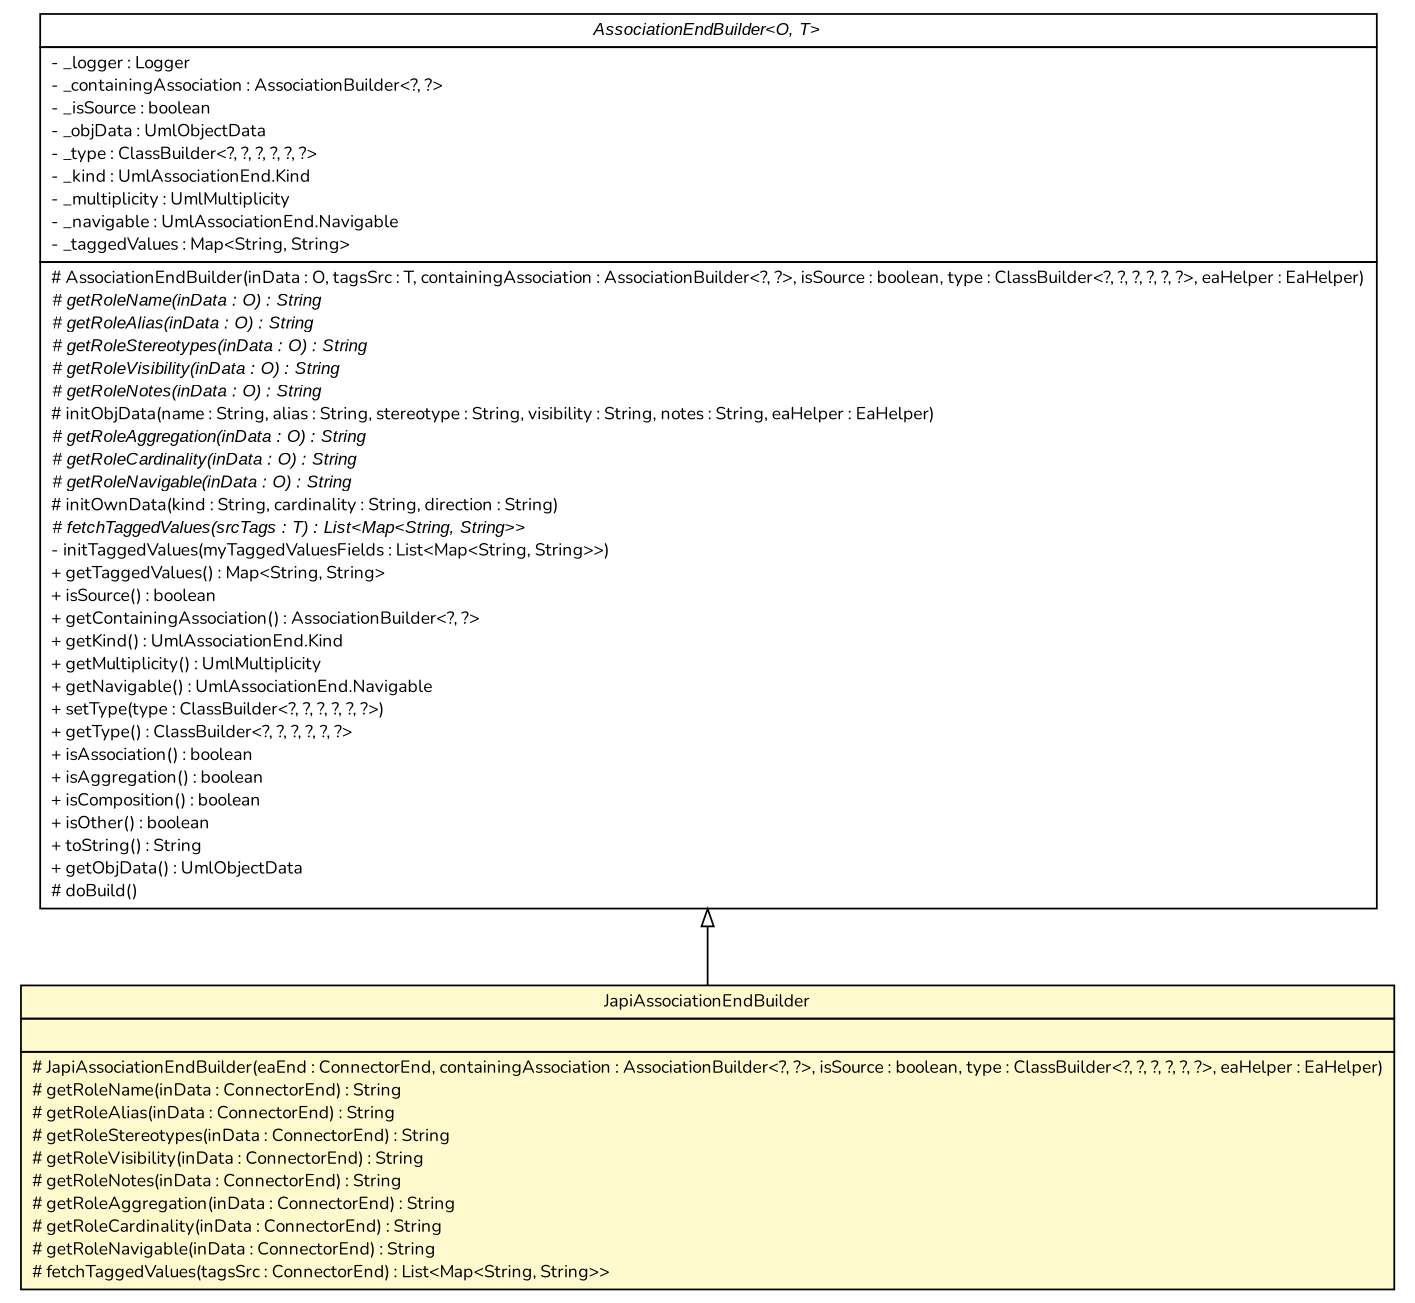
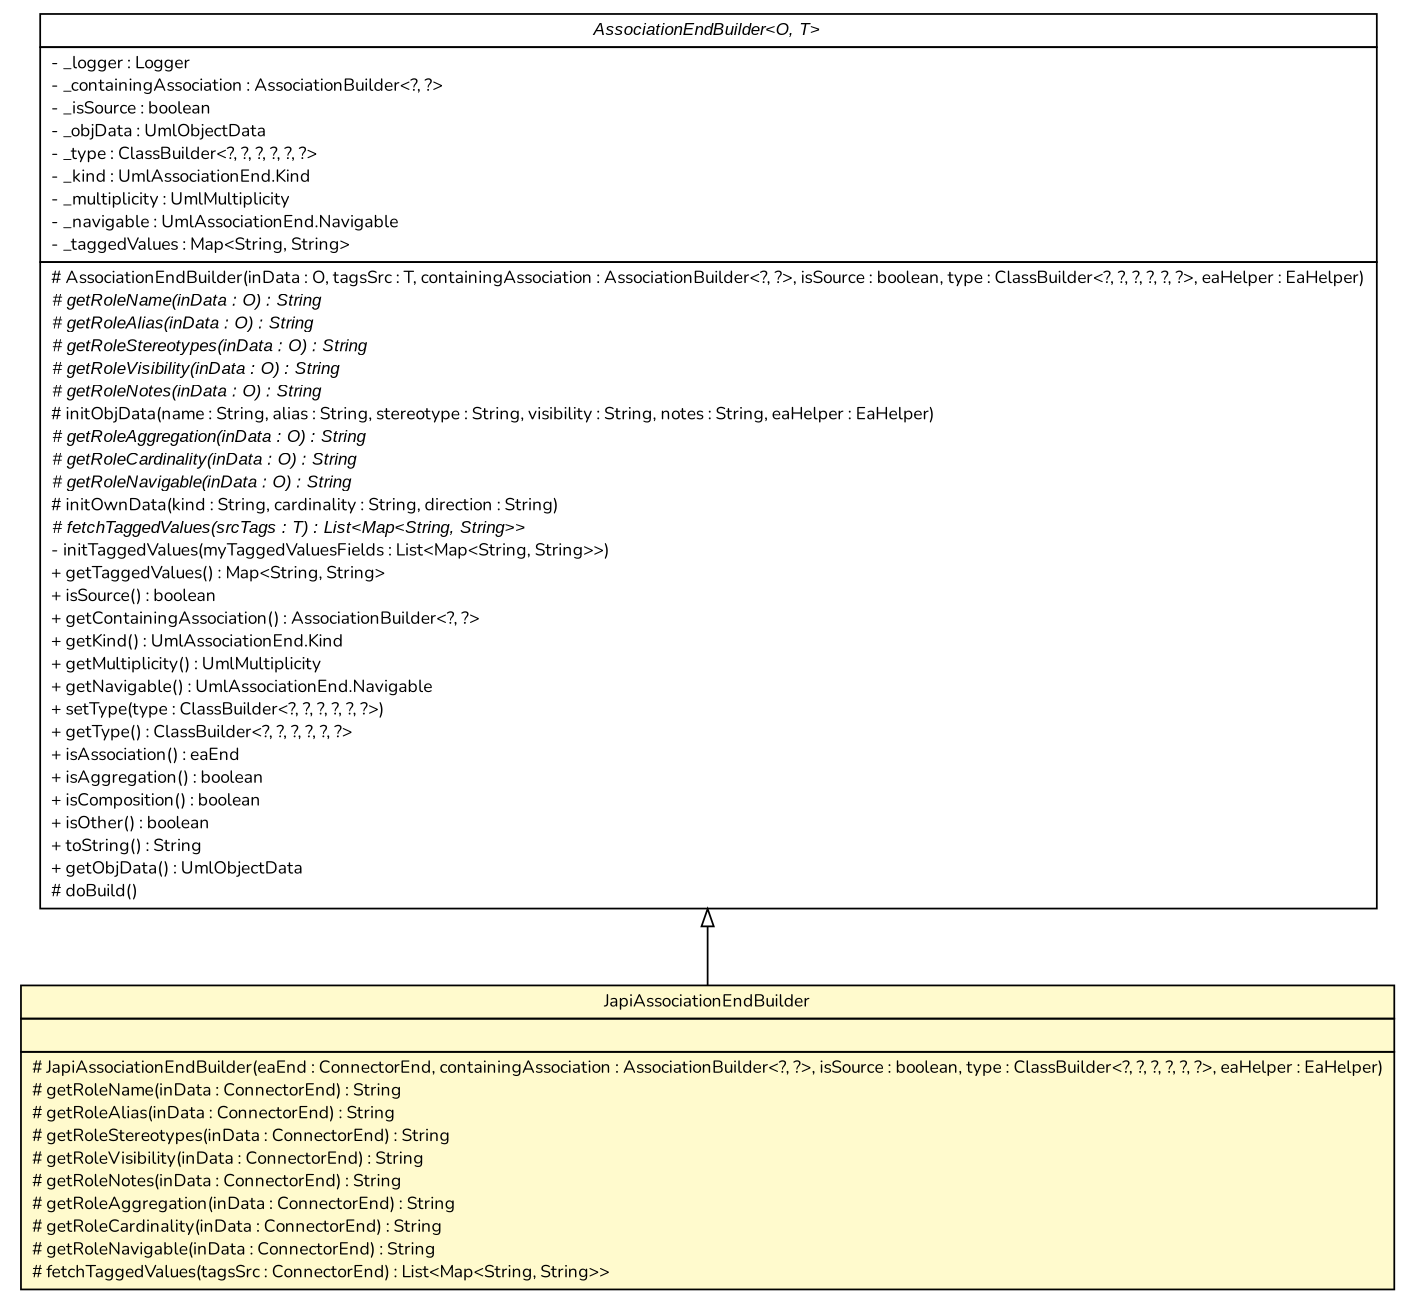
(153, 755) -> (146, 755)
